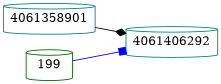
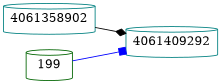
(49, 19) -> (49, 19)
(172, 42) -> (172, 42)
